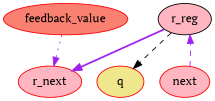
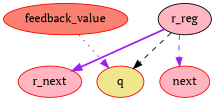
(59, 46) -> (91, 48)
(191, 55) -> (179, 46)
